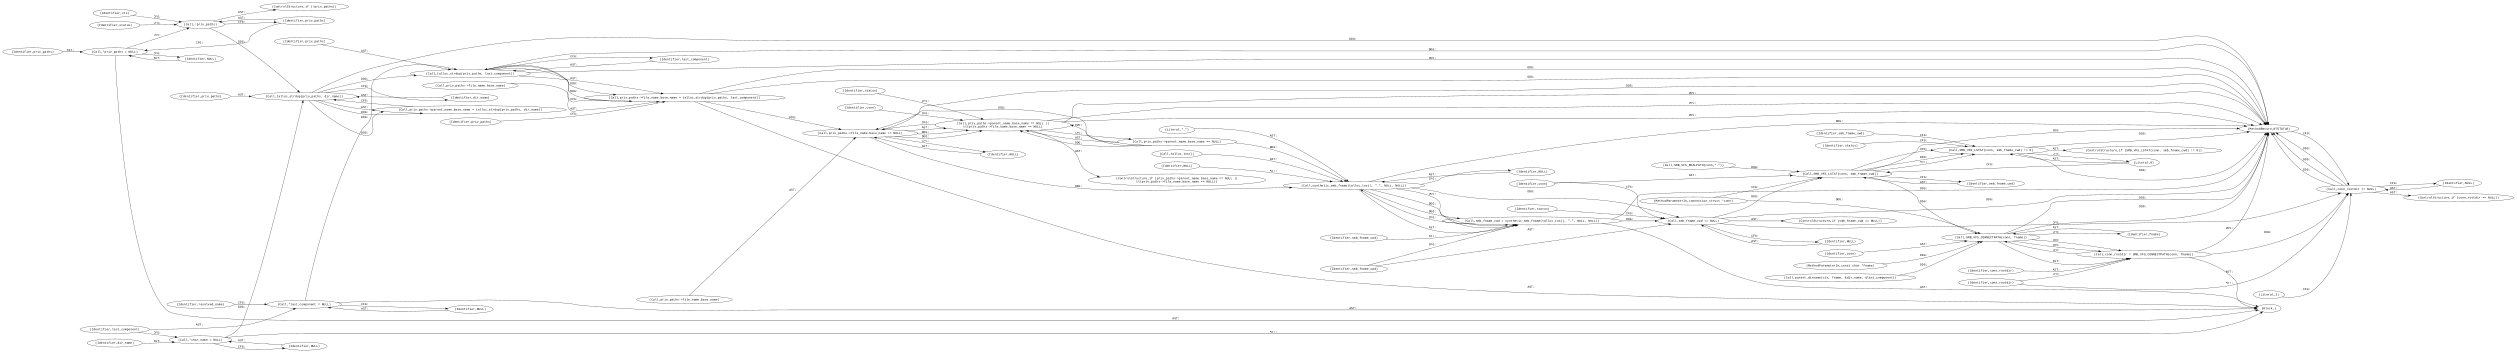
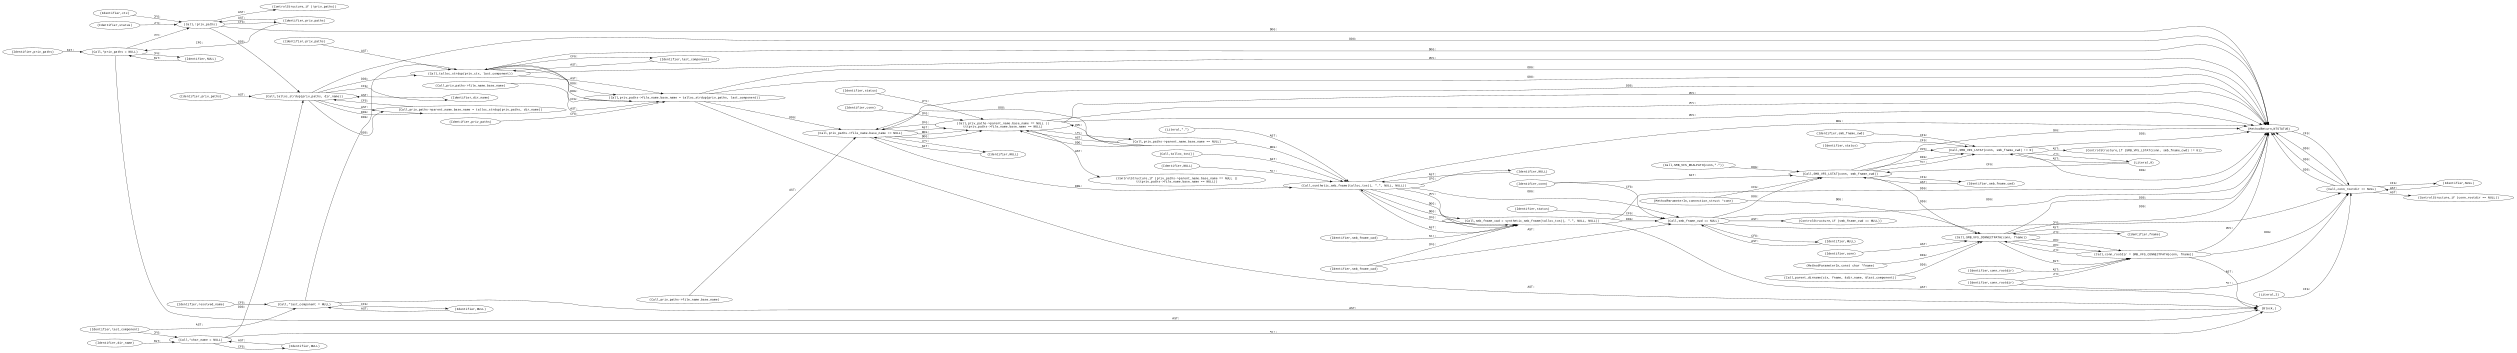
none -> (1274, 31)
(470, 74) -> (470, 74)
